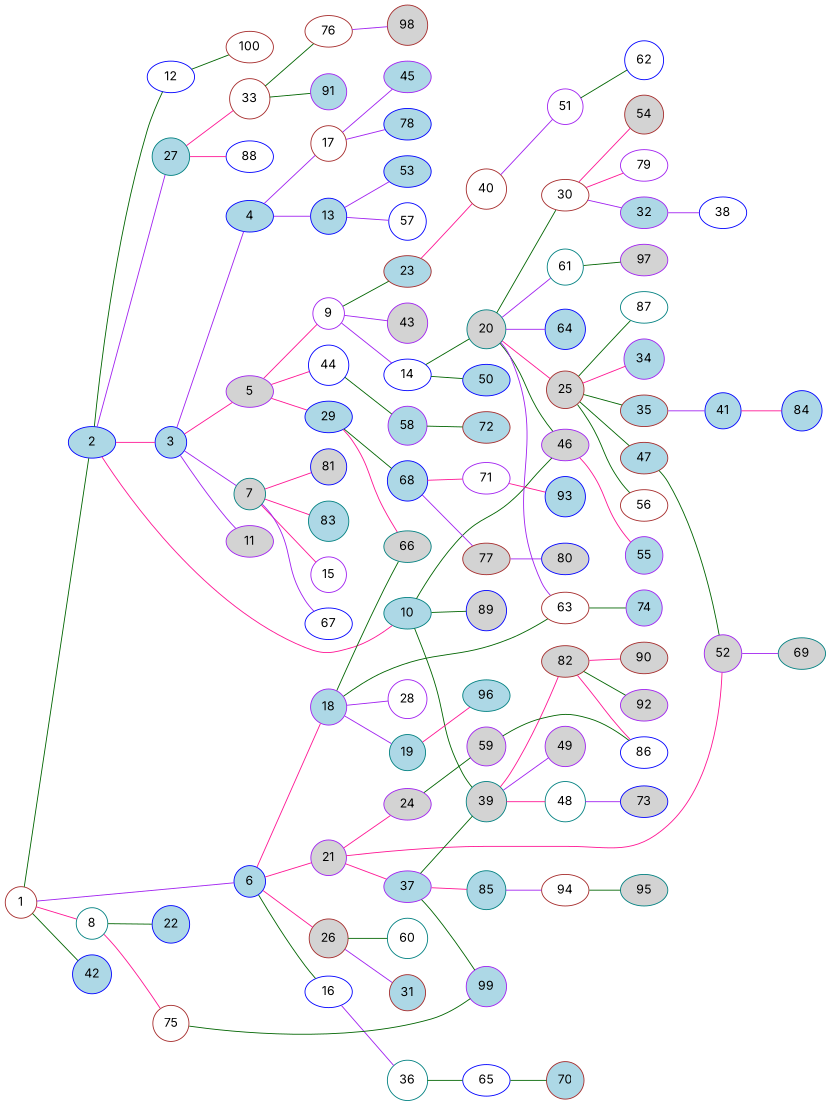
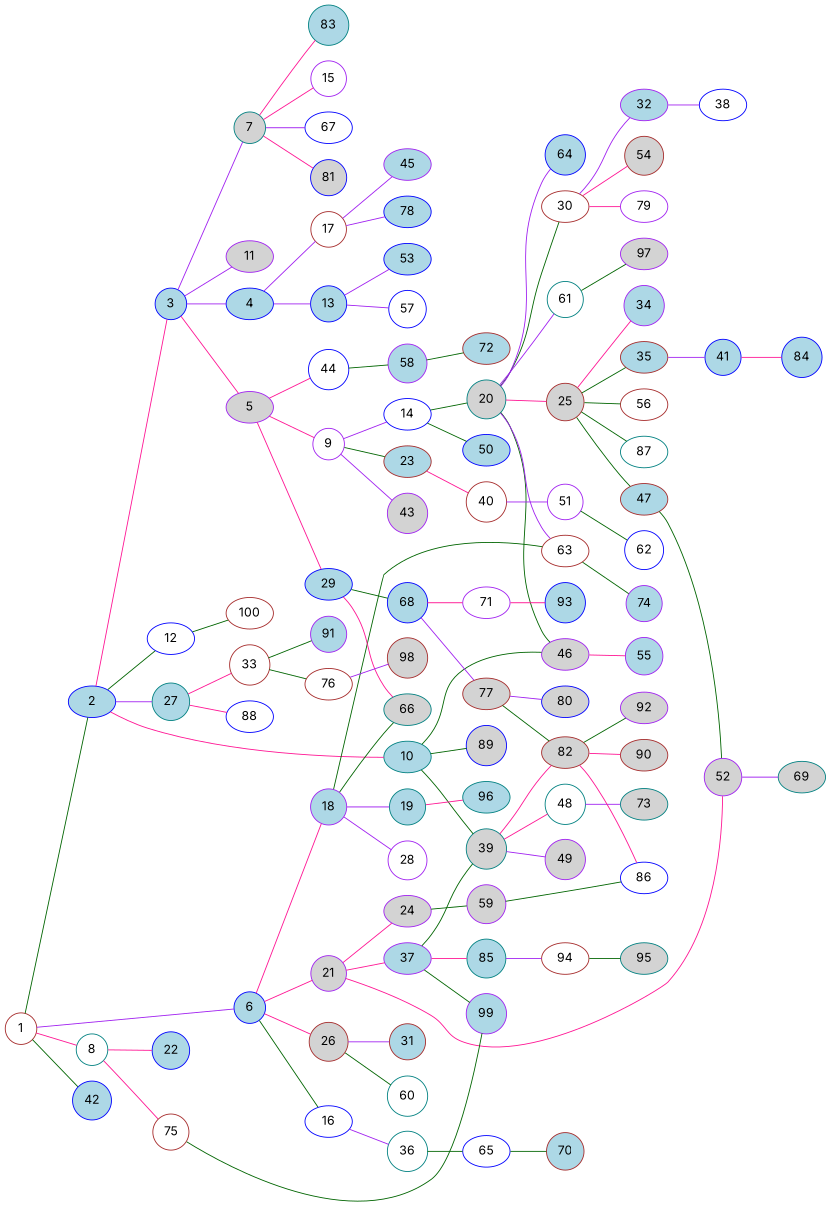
none -> (526, 723)
(644, 802) -> (644, 804)
(130, 924) -> (130, 1050)
